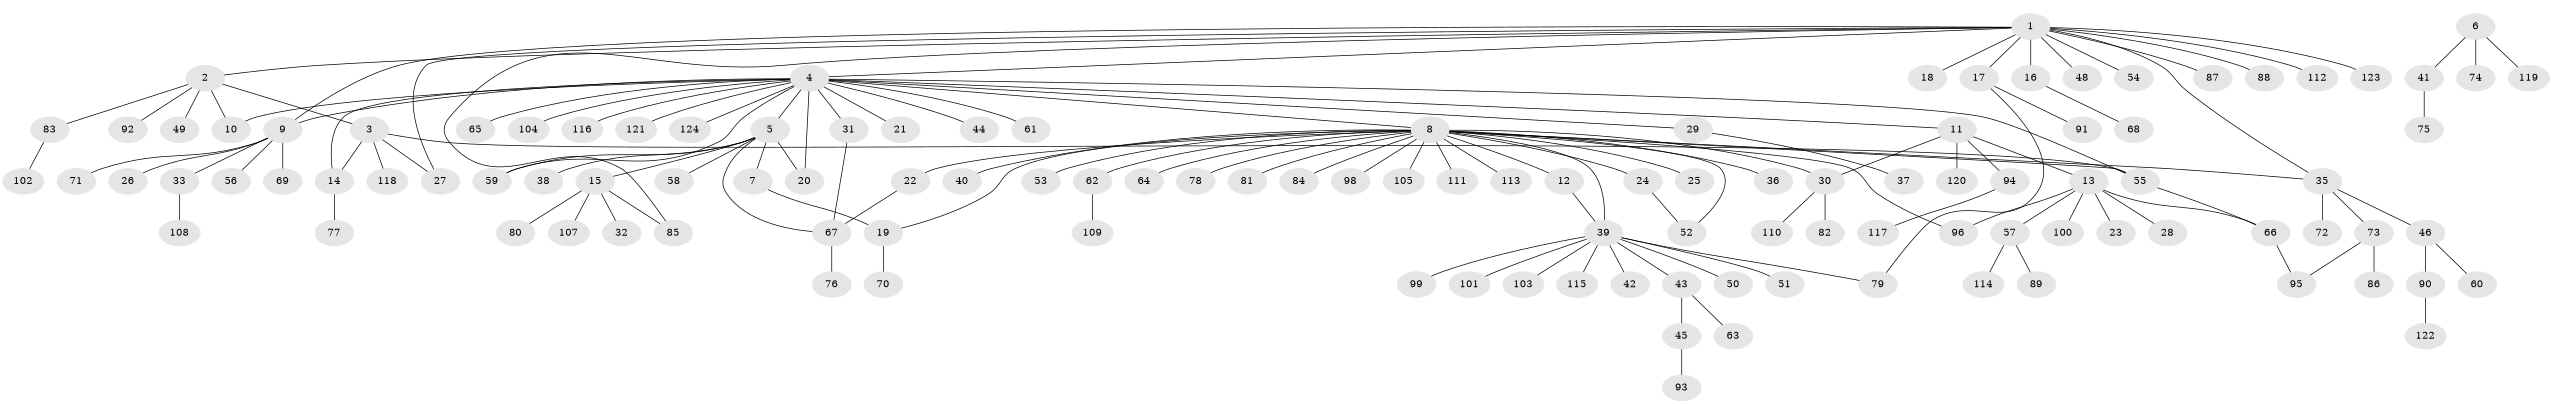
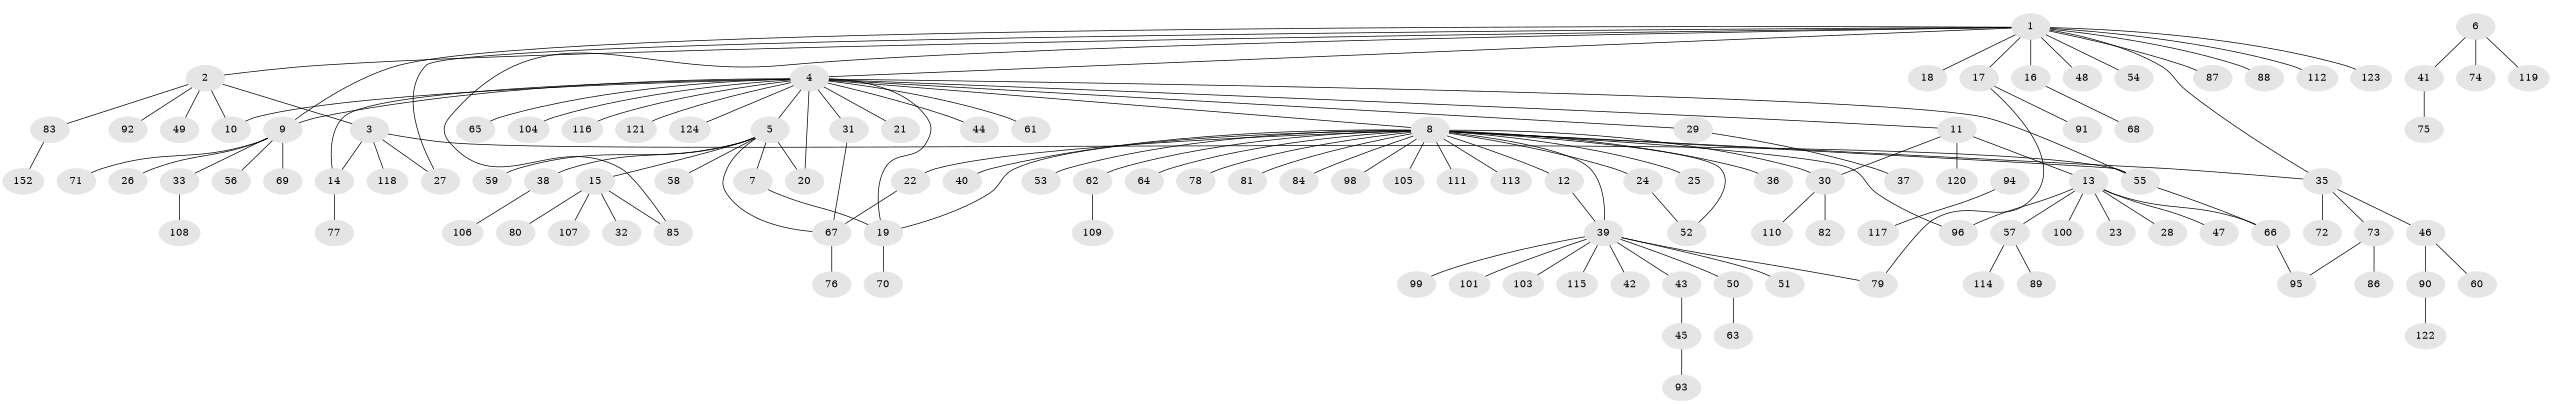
(1978, 150) -> none
(661, 160) -> (931, 128)
(23, 181) -> (23, 181)
none -> (463, 233)
none -> (2219, 233)
(1707, 310) -> (1733, 310)
